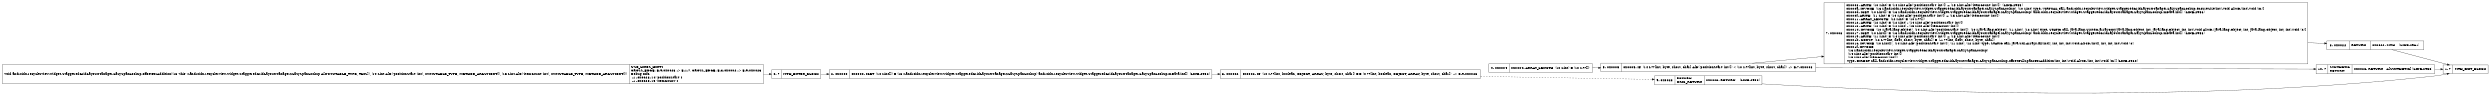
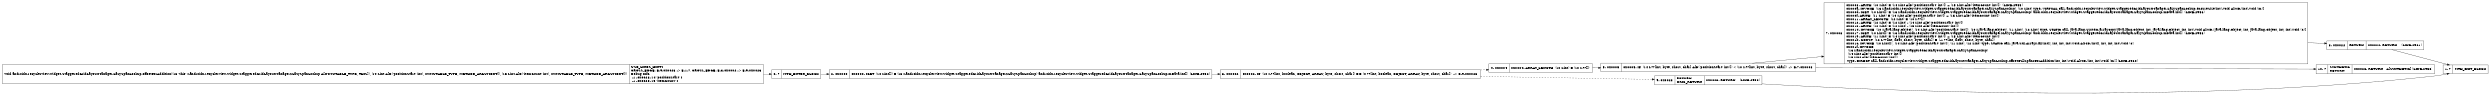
(2396, 45) -> (2395, 45)
(2438, 69) -> none
none -> (1483, 70)
